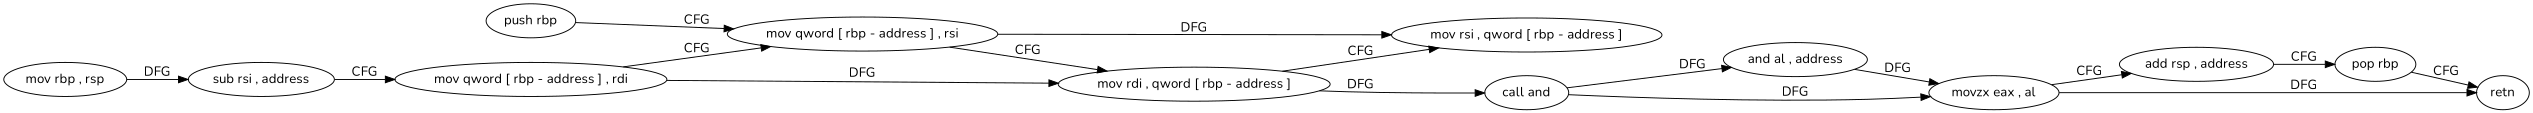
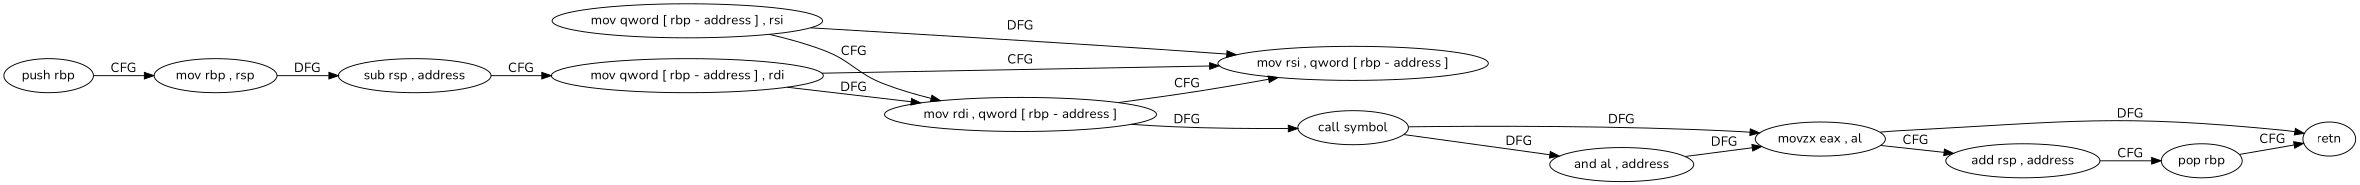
(650, 26) -> (119, 76)
(692, 57) -> (1016, 70)
(261, 79) -> (415, 76)
(1527, 93) -> (1353, 128)
